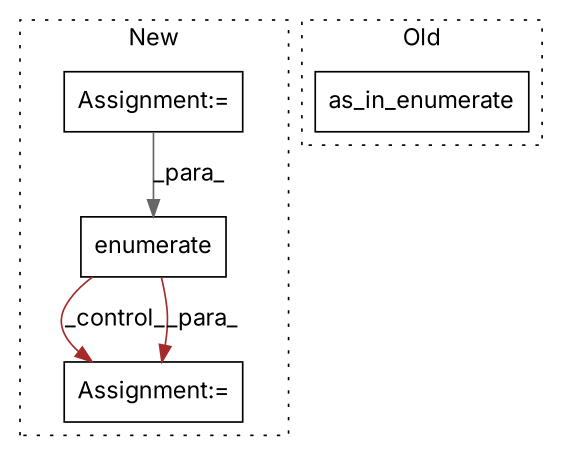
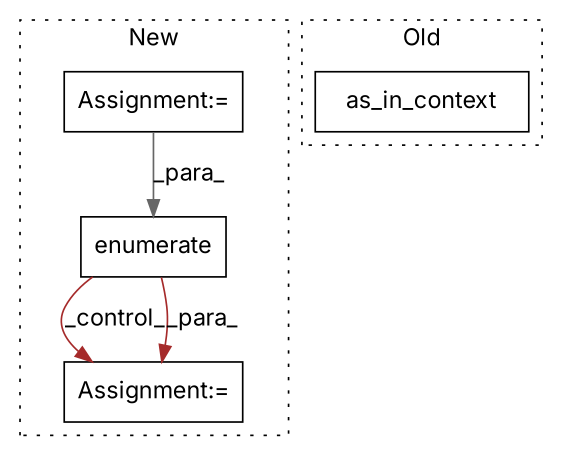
(422, 102) -> (422, 102)
